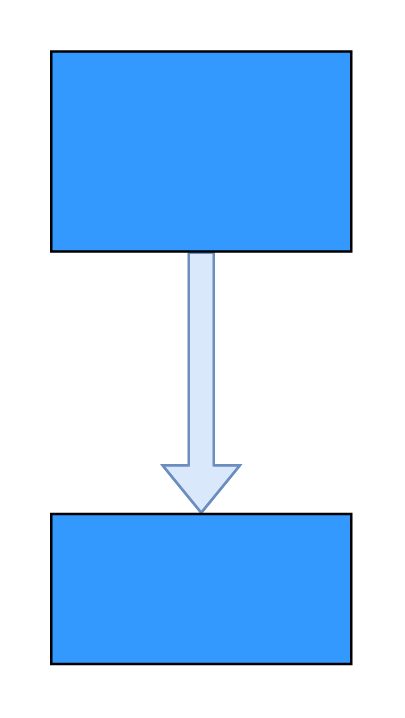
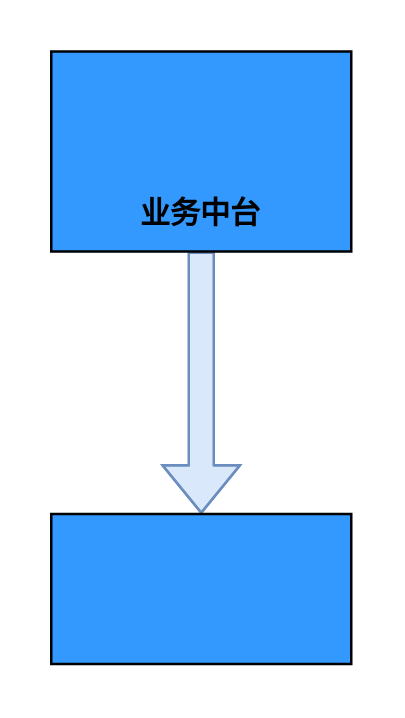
none -> (201, 214)
